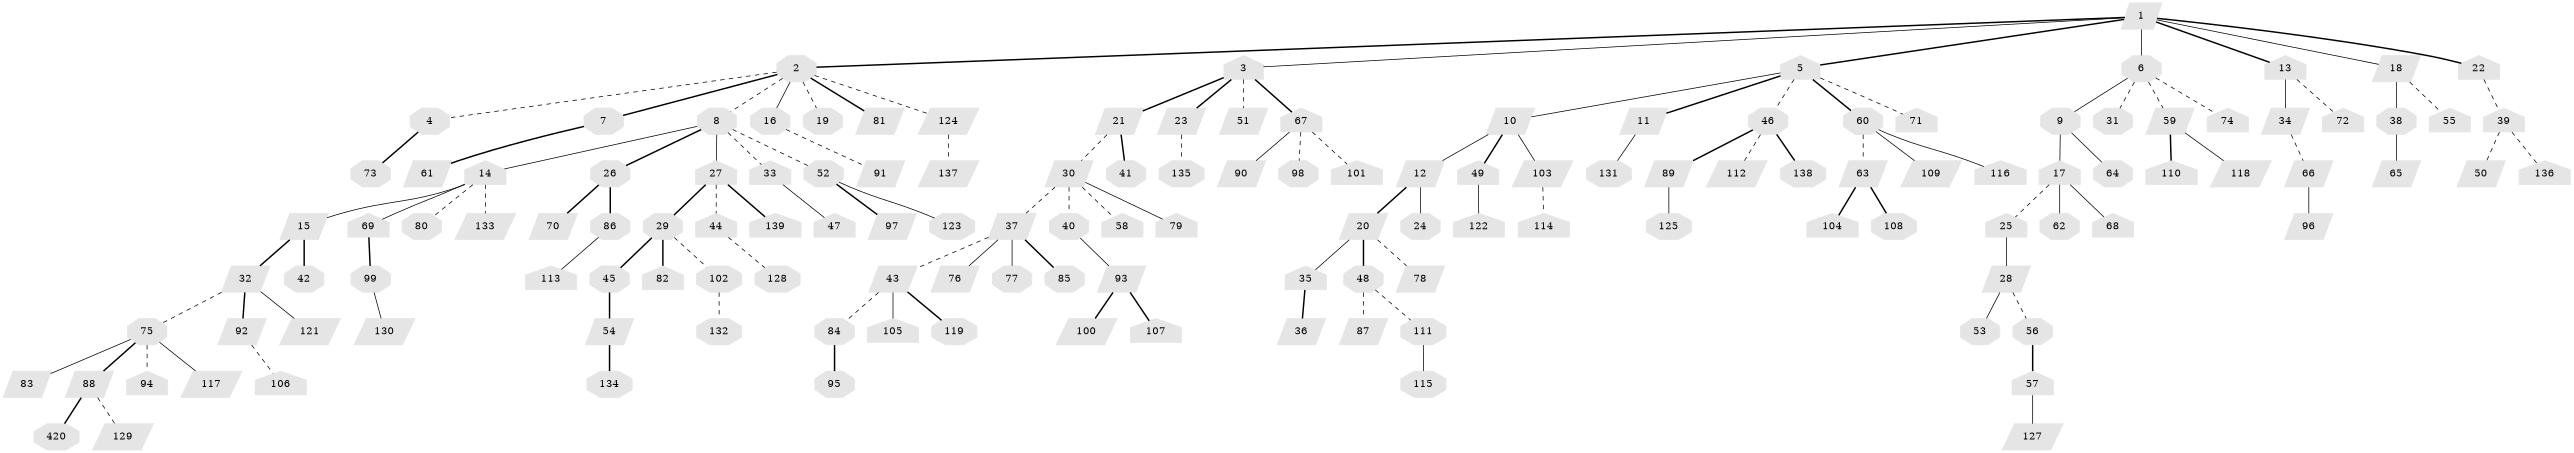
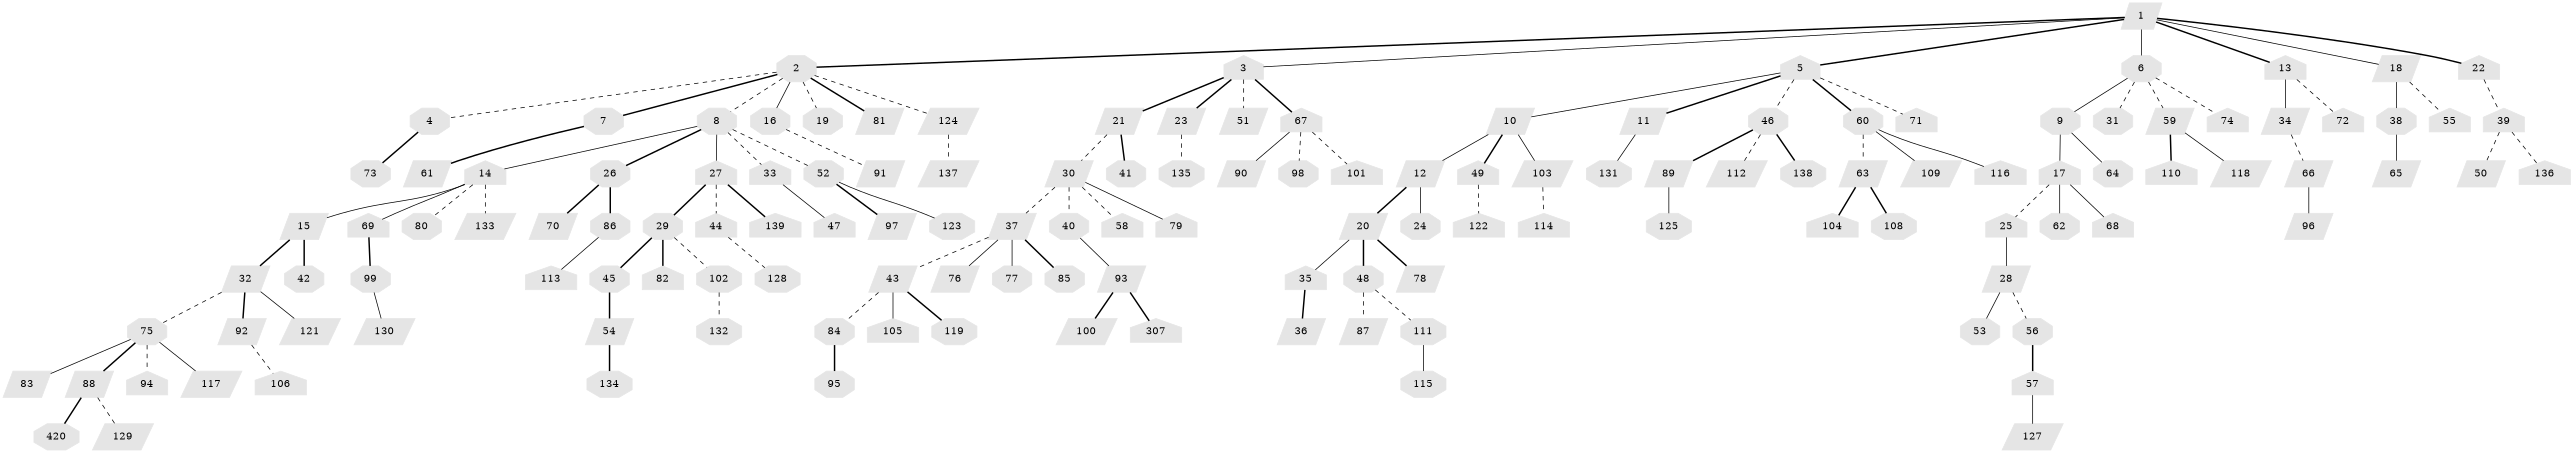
(1479, 199) -> (1479, 199)
(1392, 253) -> (1392, 253)
(1156, 332) -> (1156, 332)
